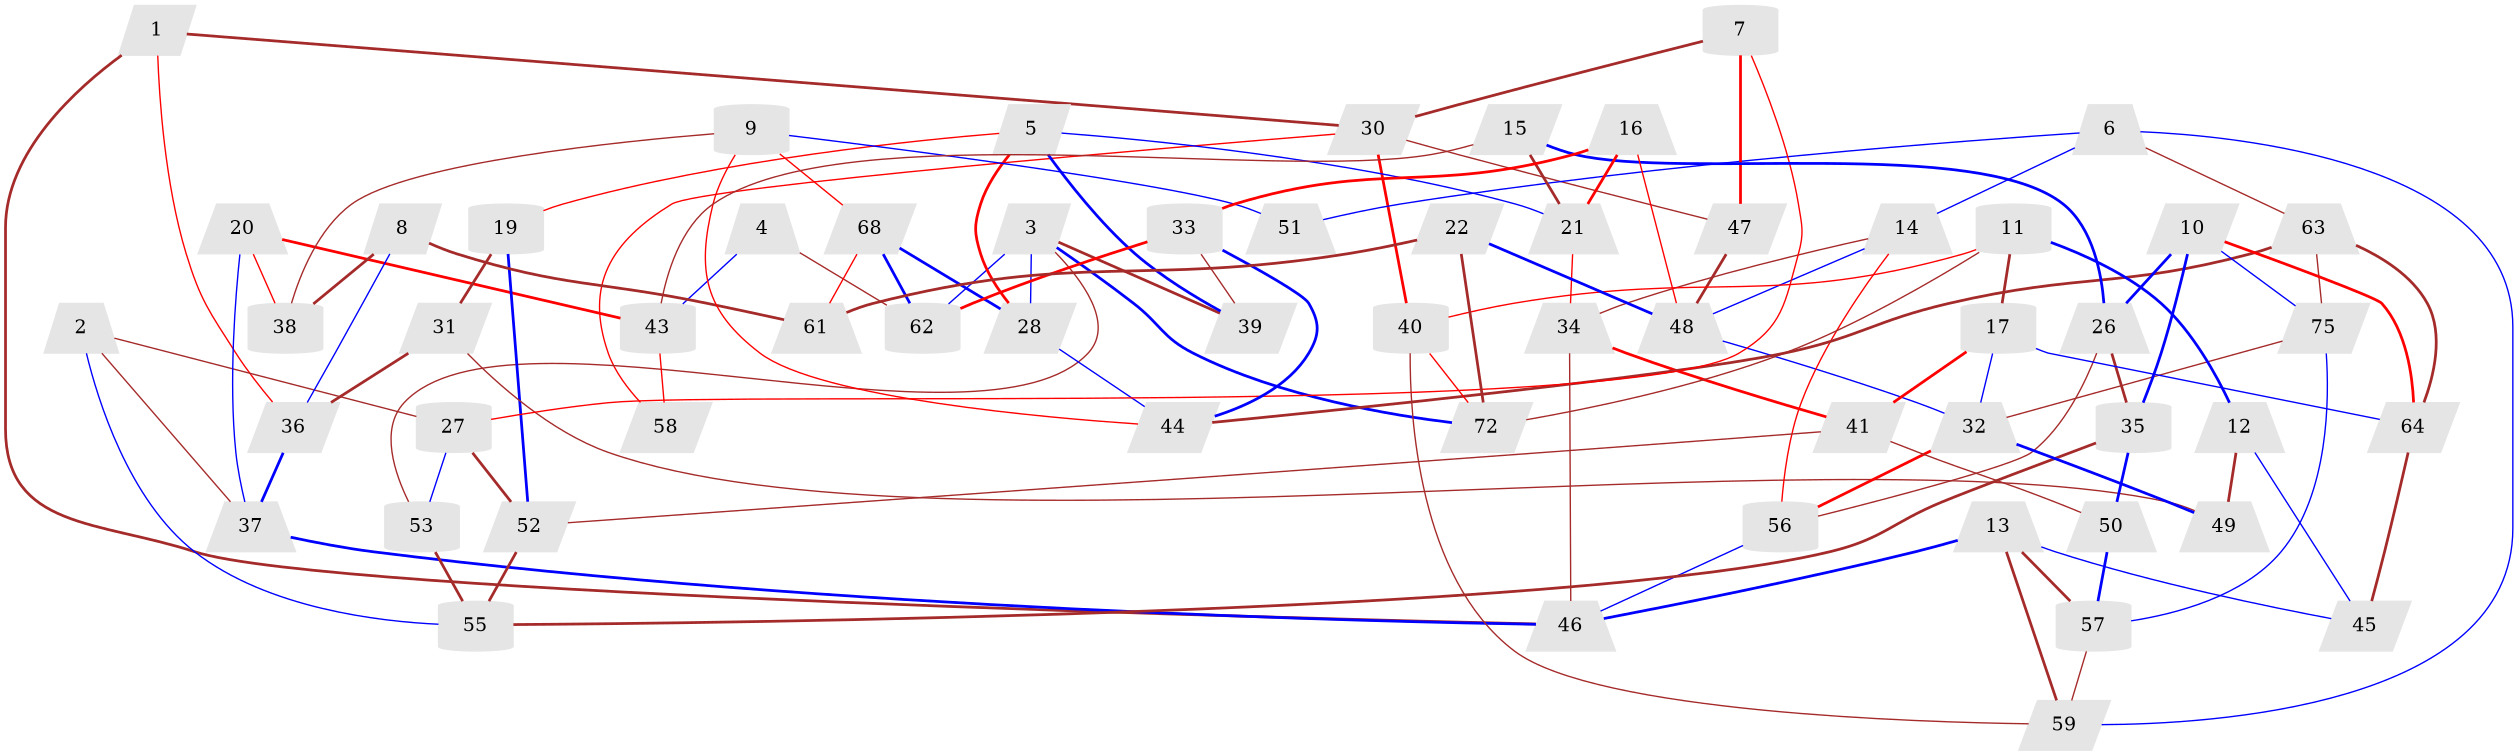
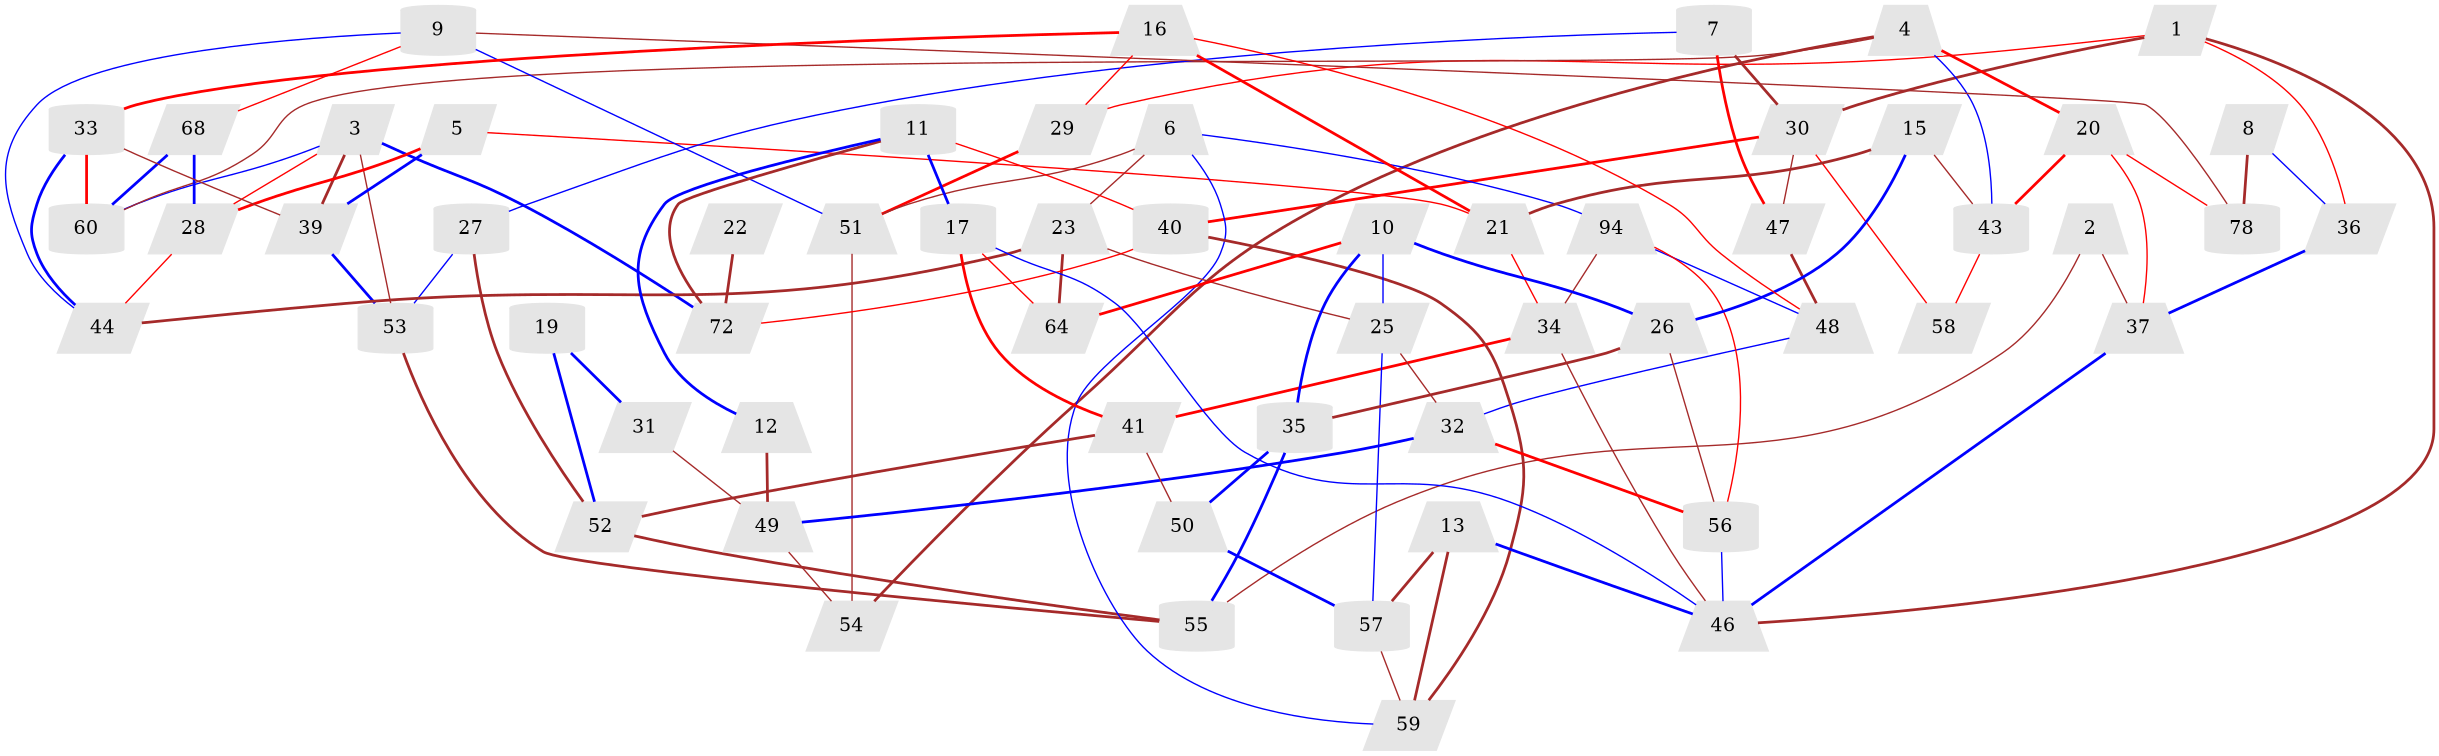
none -> (2000, 82)
none -> (1063, 130)
(769, 161) -> none
(1353, 169) -> (955, 161)
(1624, 174) -> (1008, 181)
(1907, 229) -> (1612, 229)
(2314, 229) -> (1064, 229)
(1031, 266) -> (275, 179)
(1563, 275) -> none
(477, 276) -> (596, 378)
none -> (354, 279)
(2006, 279) -> (938, 178)
(285, 328) -> (2242, 229)
(816, 328) -> none
(923, 328) -> (87, 229)
(2324, 328) -> (1383, 328)
(1728, 373) -> (676, 208)
(807, 374) -> (100, 73)
(265, 377) -> none
(370, 378) -> none
(1102, 378) -> (149, 279)
(1987, 378) -> (1317, 480)
(233, 379) -> (2145, 225)
(2208, 385) -> (1004, 275)
(1240, 396) -> (1084, 73)
(1194, 478) -> (868, 473)
(216, 566) -> (1670, 447)
(1317, 603) -> (1251, 528)
none -> (852, 626)
(2365, 626) -> none
(1606, 686) -> (1496, 366)
